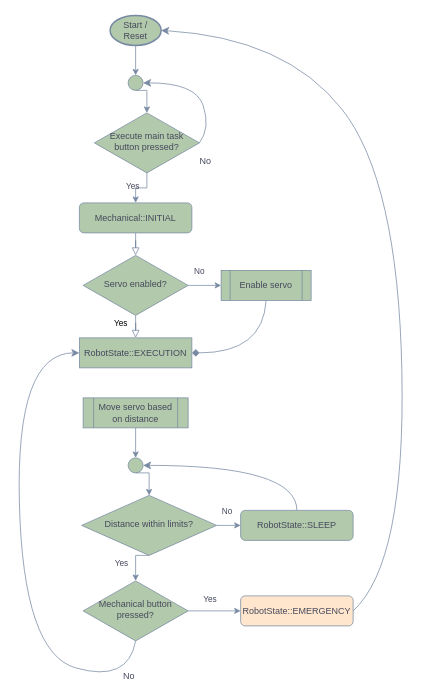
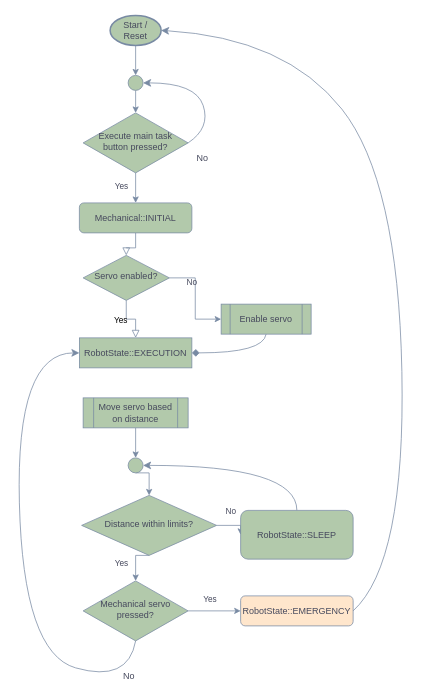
(147, 143) -> (135, 143)
(135, 285) -> (126, 278)
(266, 285) -> (266, 319)
(297, 525) -> (297, 535)
(135, 609) -> (135, 609)
